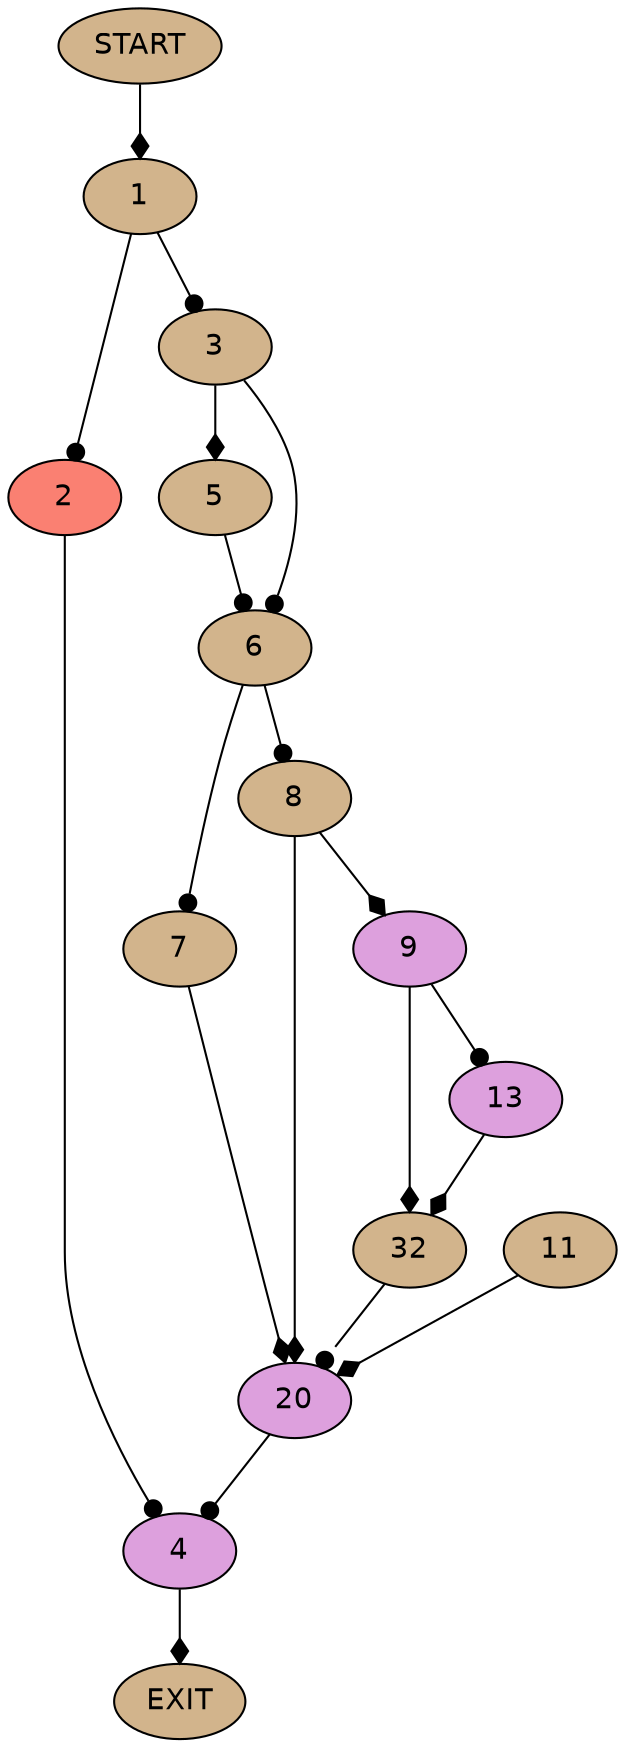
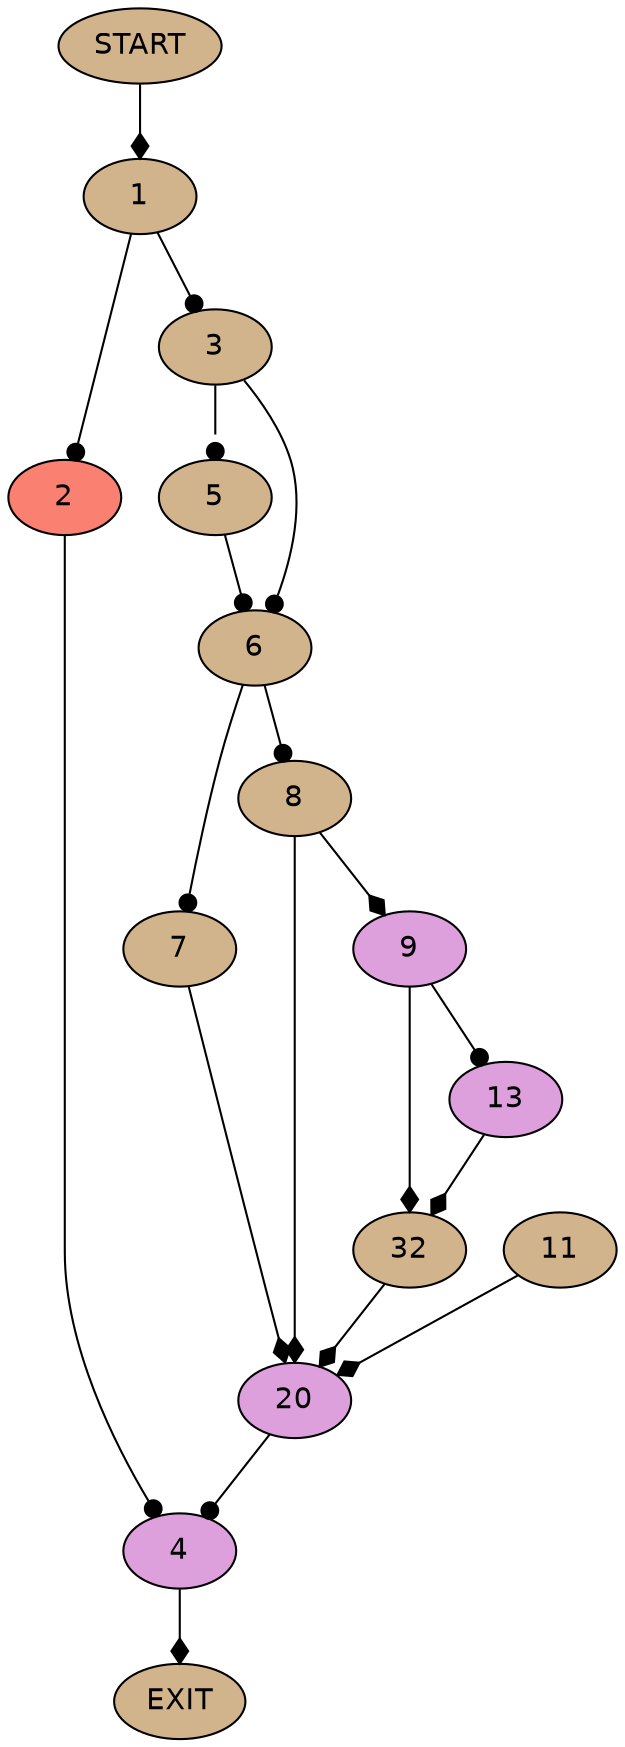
(215, 410) -> (215, 410)
(360, 1315) -> (360, 1315)
